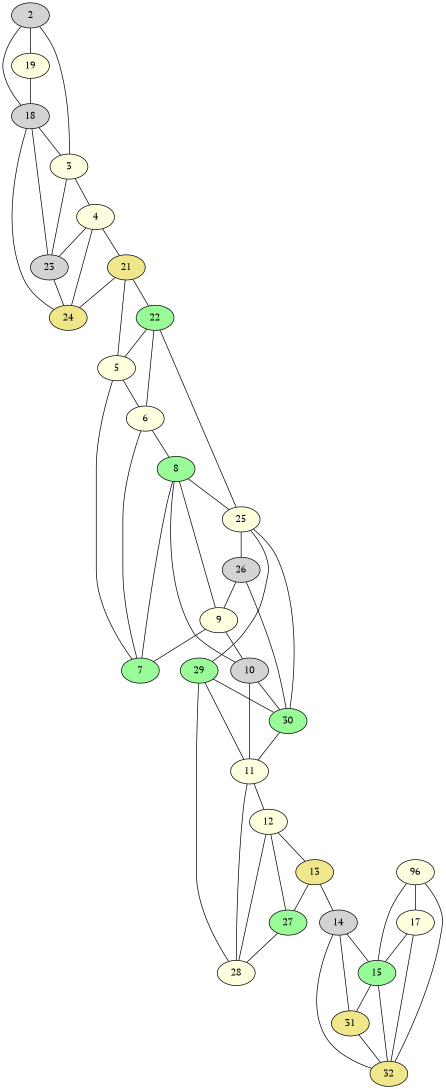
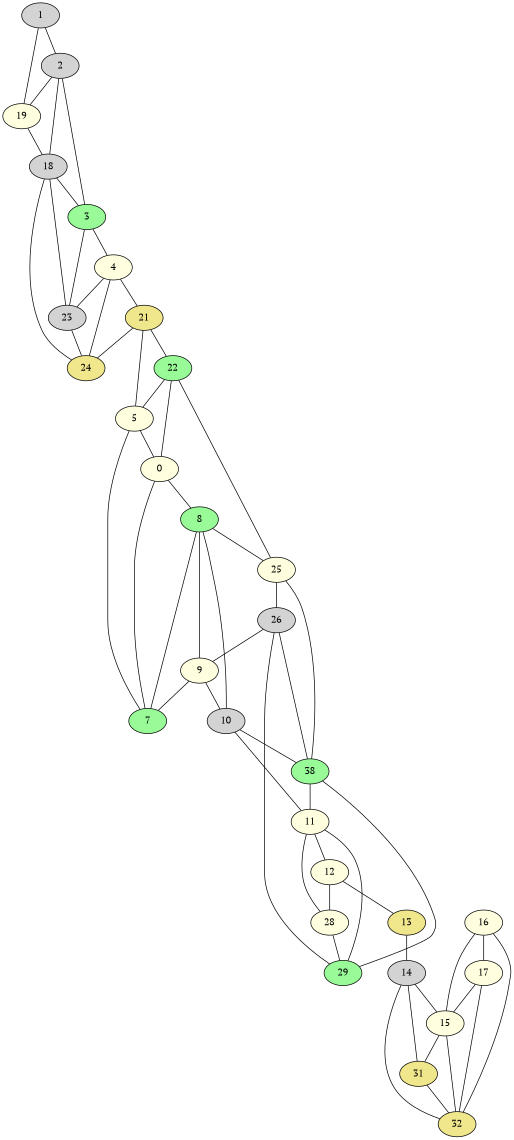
none -> (41, 15)
(69, 167) -> (87, 217)
(145, 419) -> (160, 469)
(261, 603) -> (265, 811)
(288, 721) -> (310, 771)
(415, 872) -> (484, 923)
(288, 923) -> none
(377, 973) -> (445, 1023)
